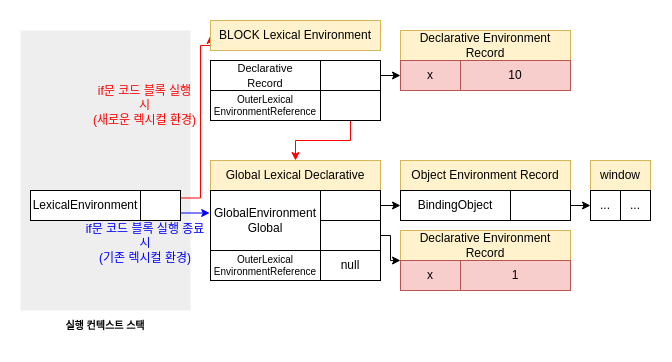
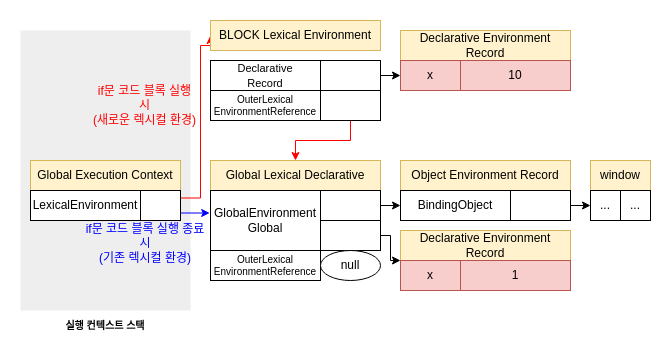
none -> (106, 176)
(351, 266) -> (351, 266)
